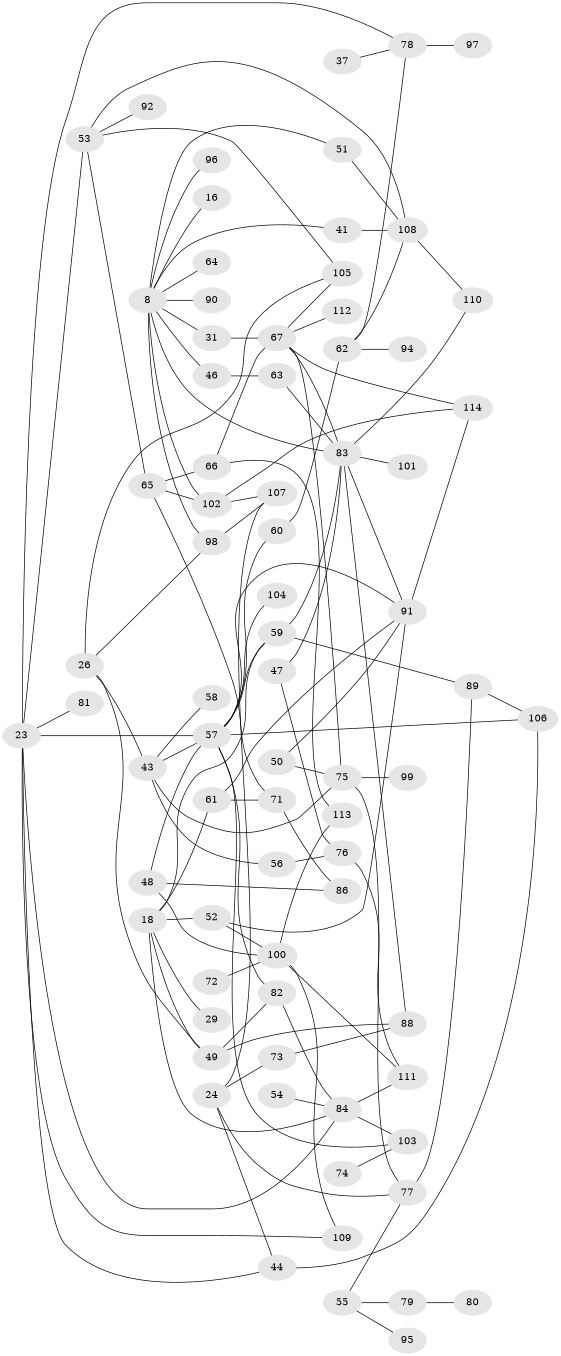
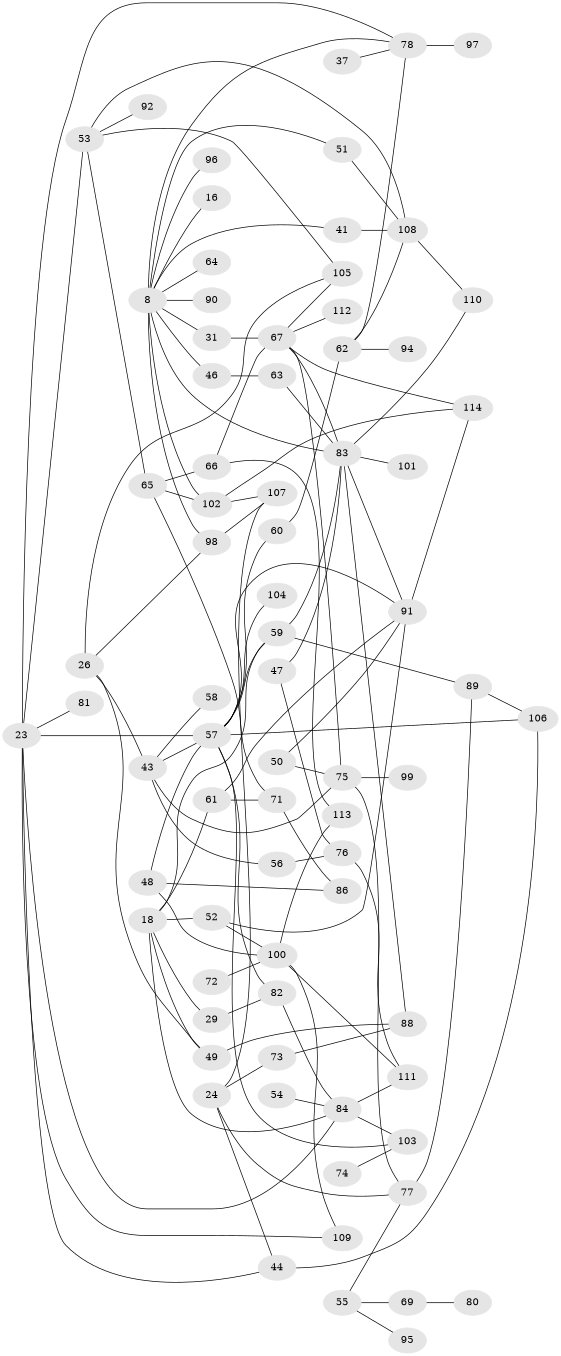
none -> (209, 103)
(250, 1020) -> (242, 1008)
(408, 1303) -> (408, 1303)
